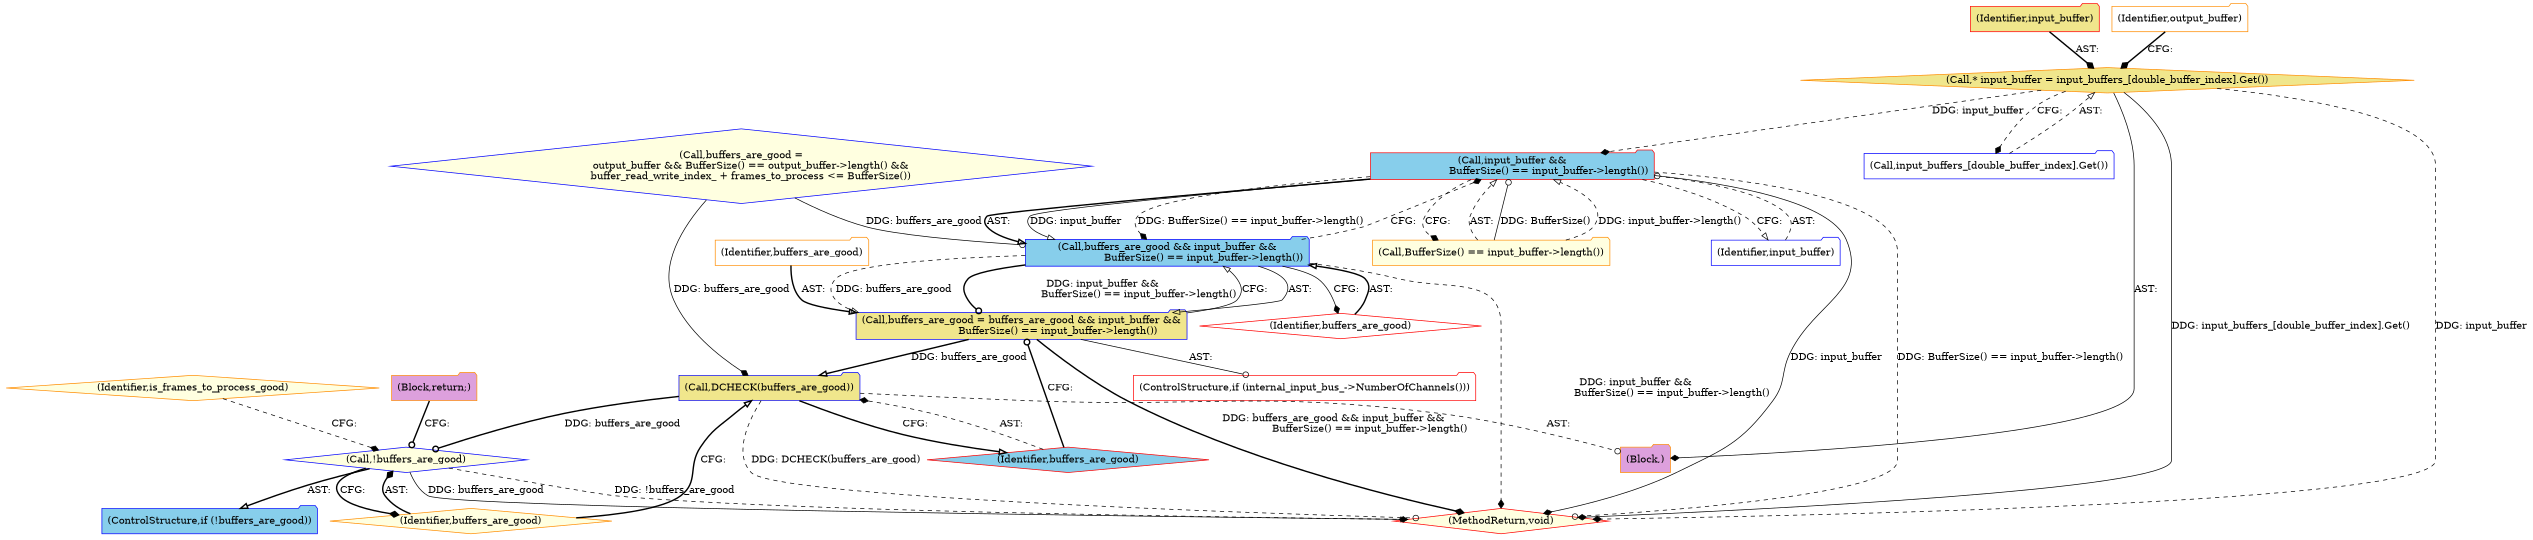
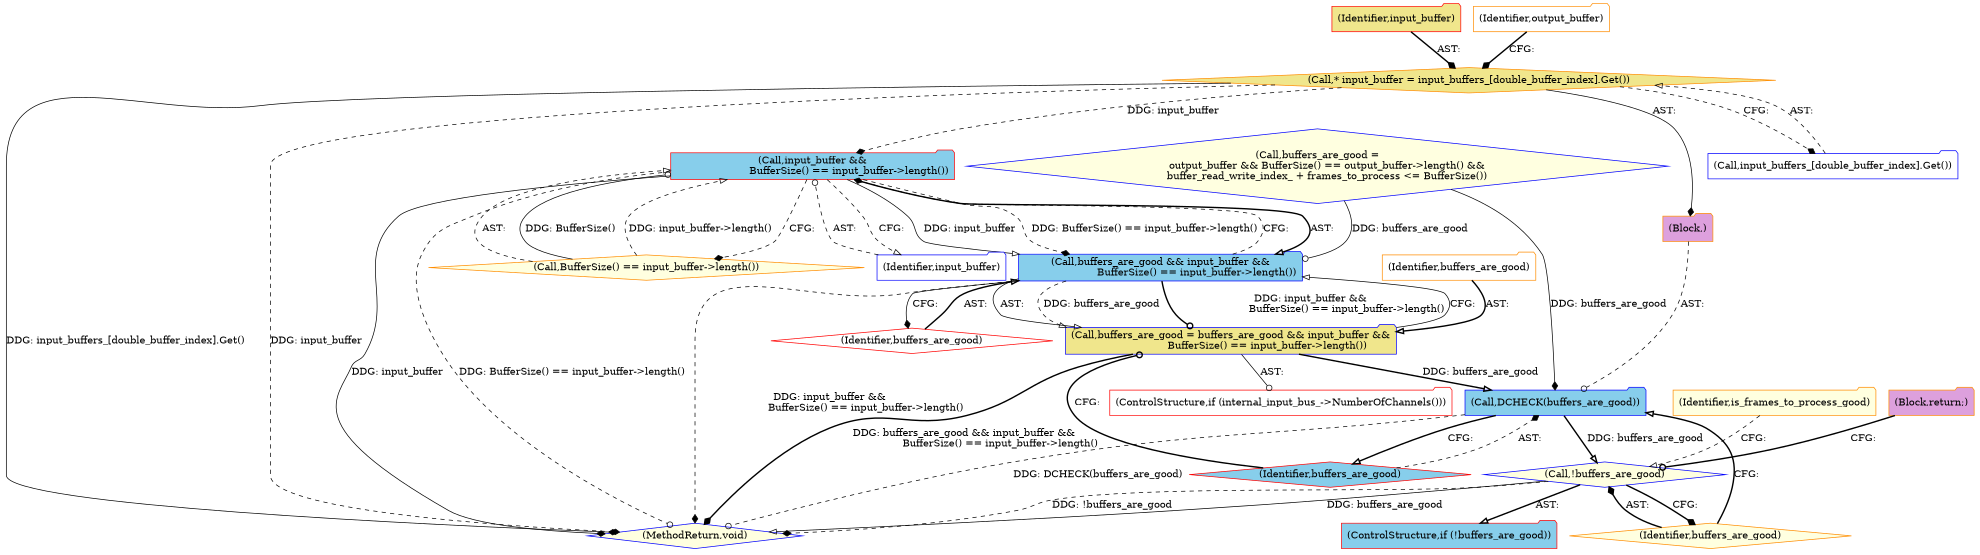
(1491, 253) -> (646, 268)
(193, 388) -> (1775, 403)
(769, 388) -> (1556, 403)
(1240, 401) -> (1661, 330)
(557, 415) -> (1578, 436)
(297, 423) -> (1711, 447)
(210, 521) -> (1449, 536)
(1501, 521) -> (695, 536)
